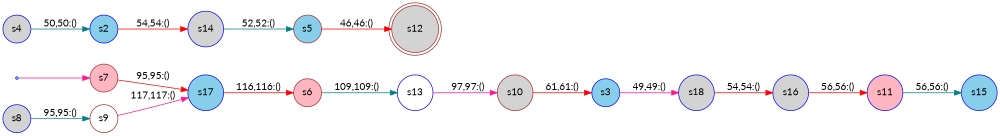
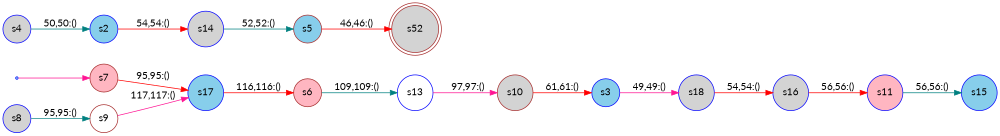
(415, 29) -> (415, 29)
